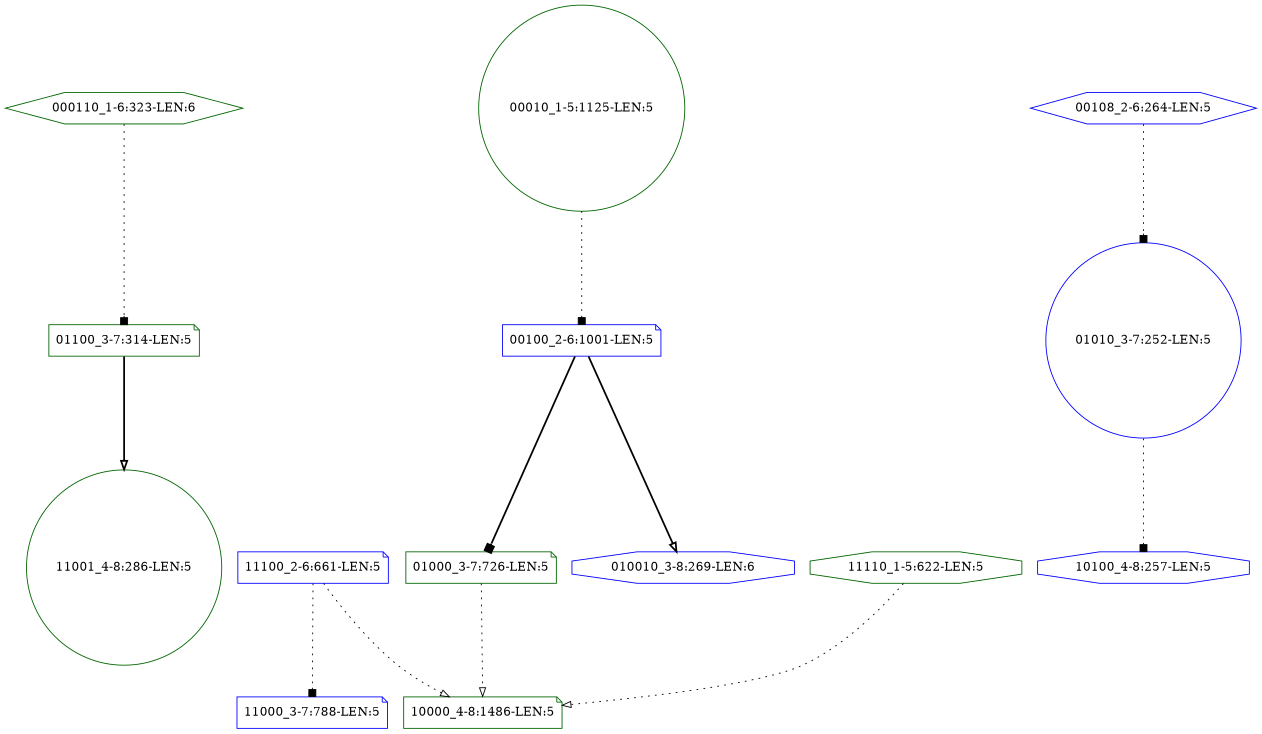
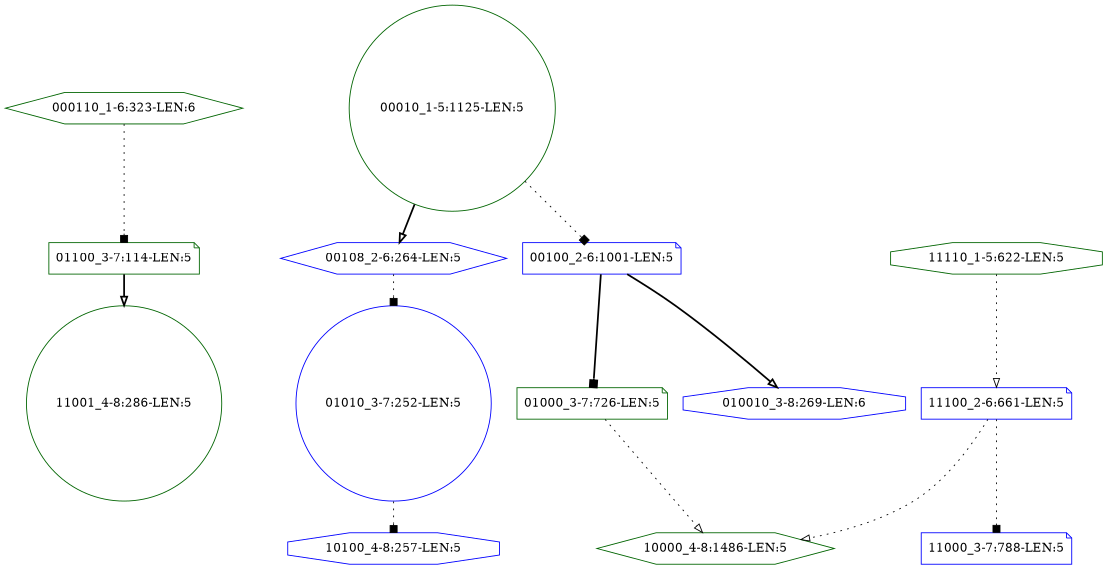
none -> (409, 219)
(124, 340) -> (124, 258)
(752, 680) -> (996, 326)
(483, 713) -> (716, 549)
